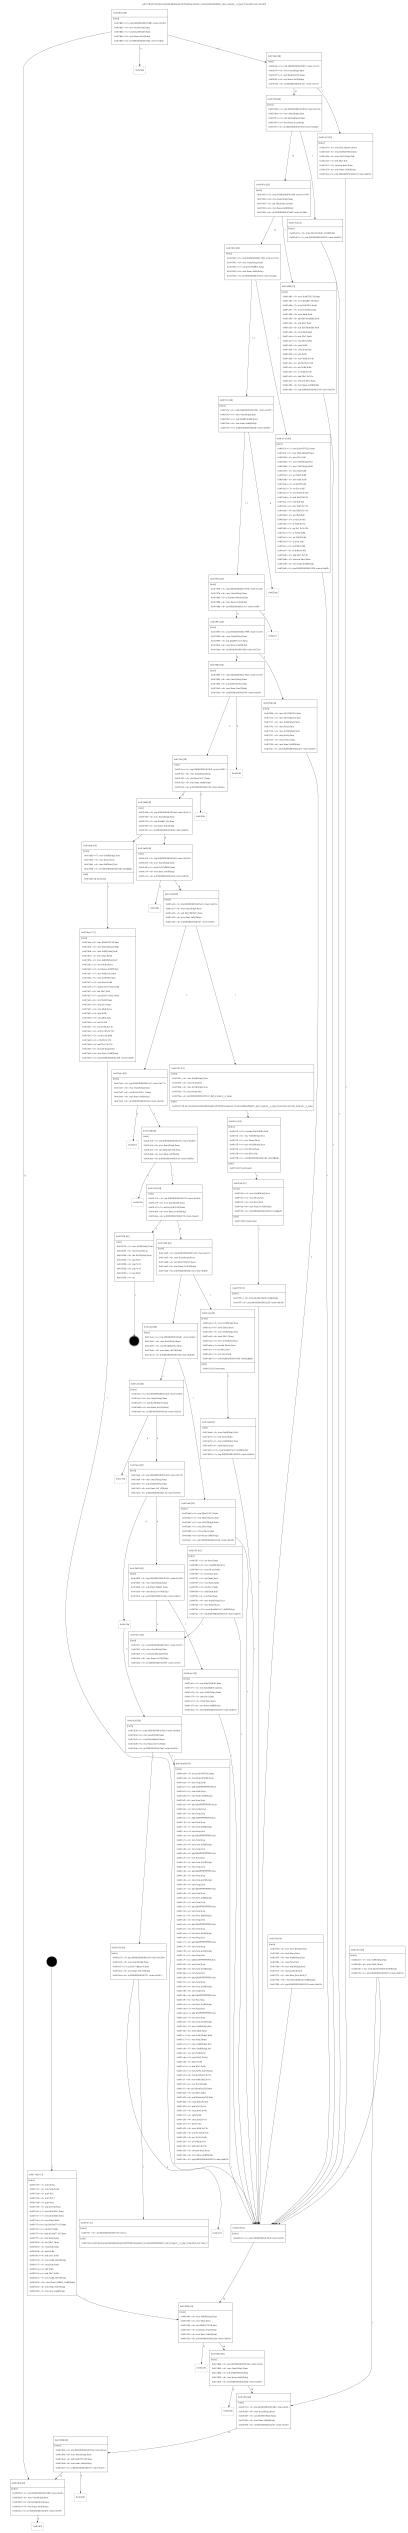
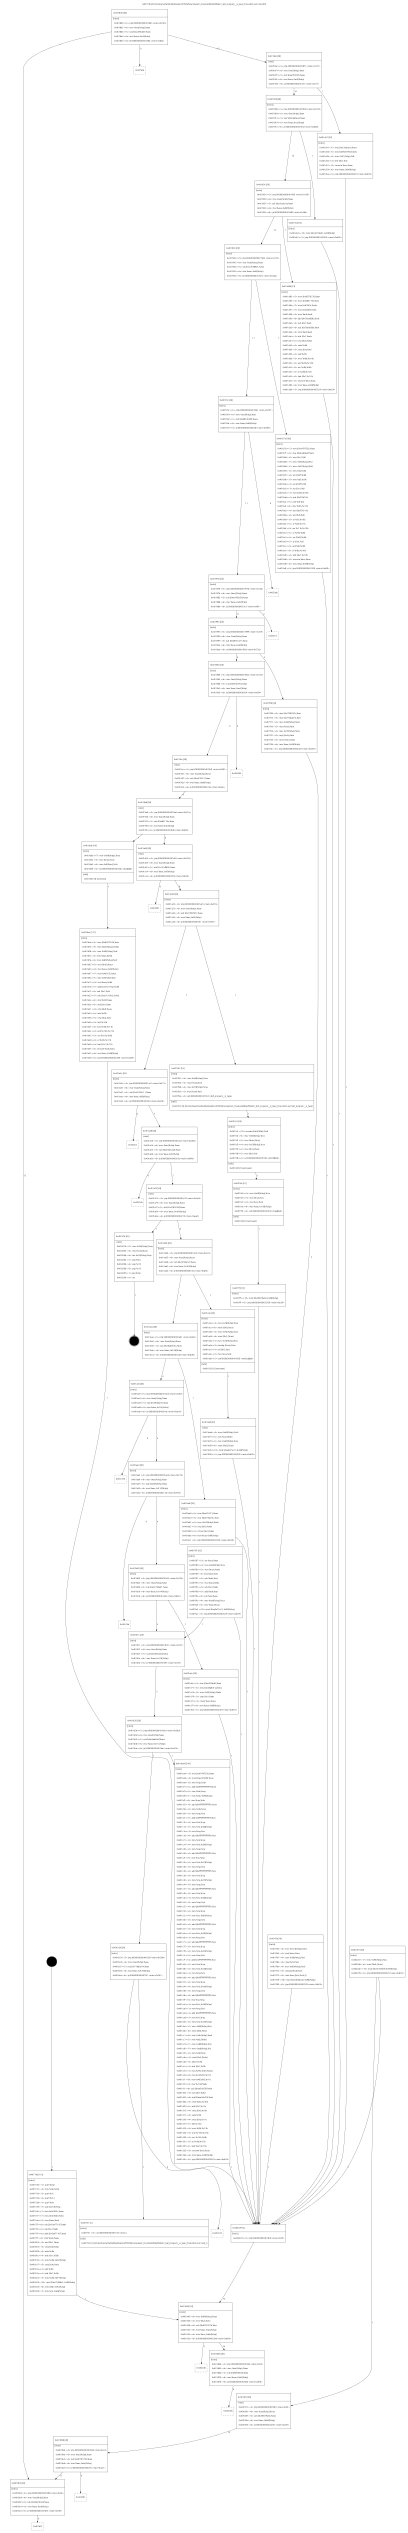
(201, 816) -> none
(127, 1673) -> (155, 1691)
(250, 2389) -> none
